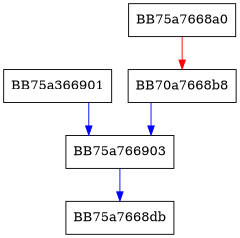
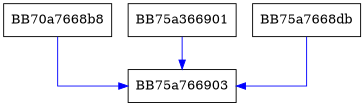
(182, 20) -> none
(120, 180) -> (301, 86)
